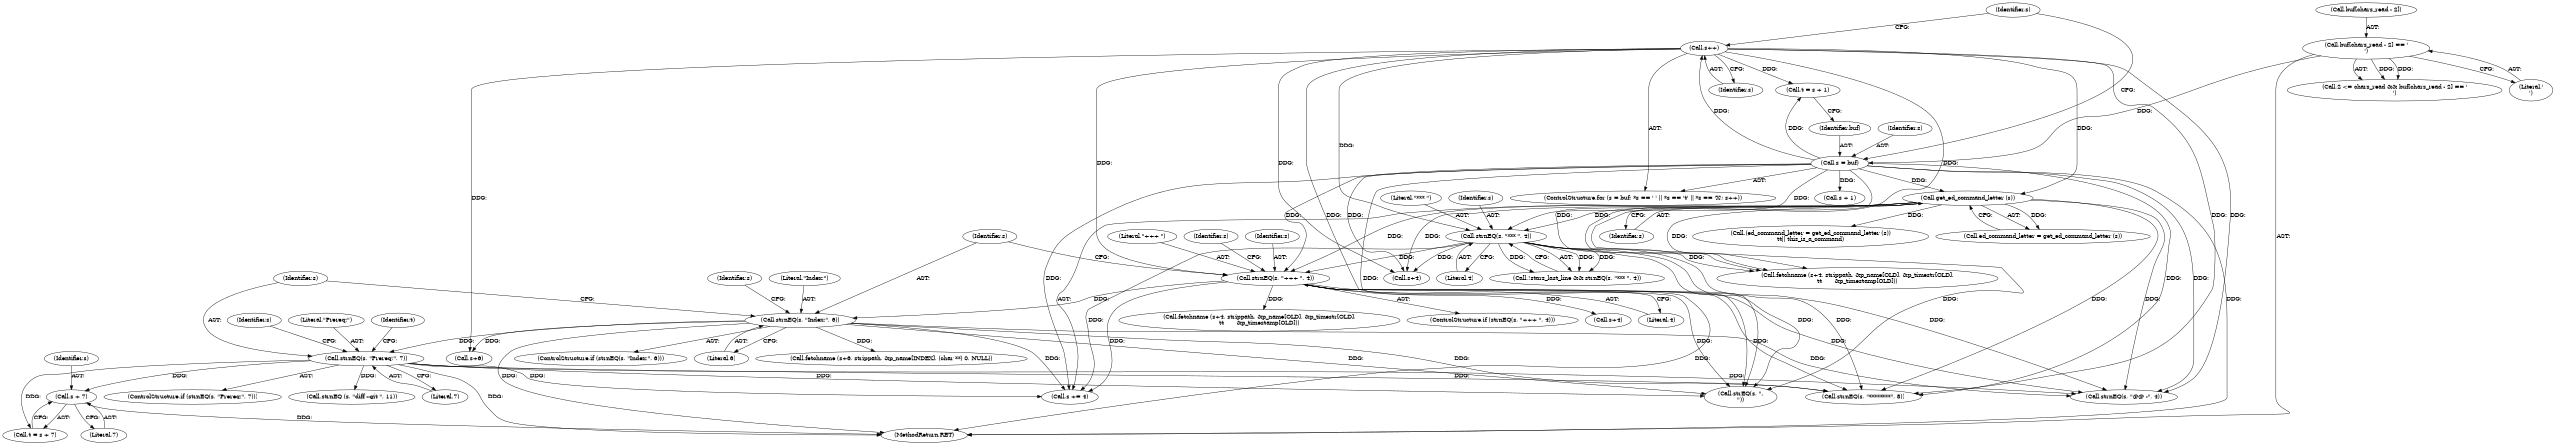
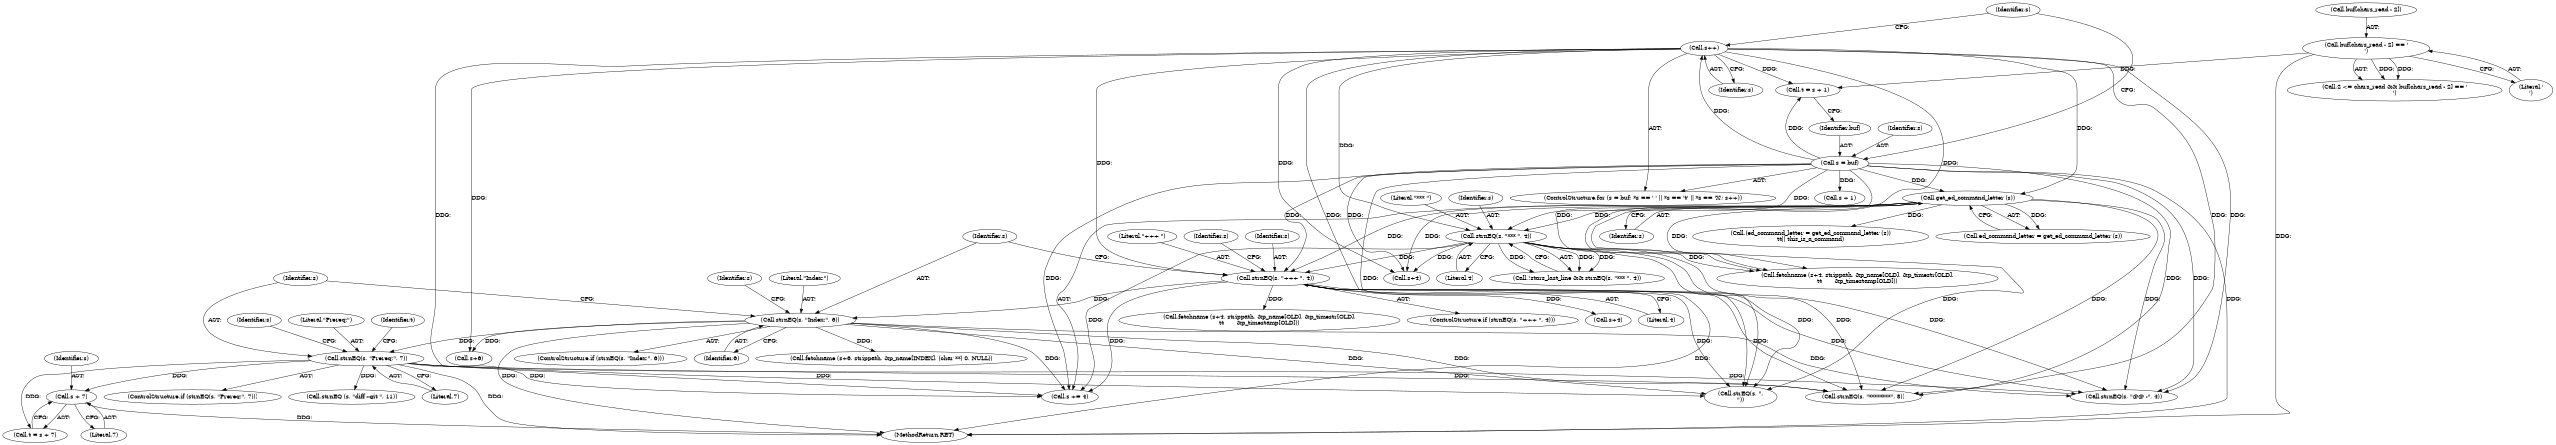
none -> (615, 66)
(2095, 116) -> (2075, 70)
(2284, 237) -> (2284, 237)
(721, 359) -> (721, 359)
